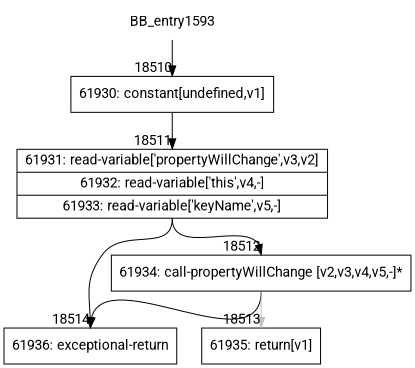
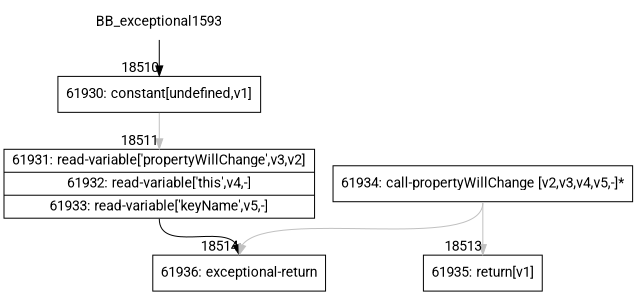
(172, 22) -> (159, 22)
(172, 126) -> (159, 126)
(212, 237) -> none
(181, 311) -> (366, 229)
